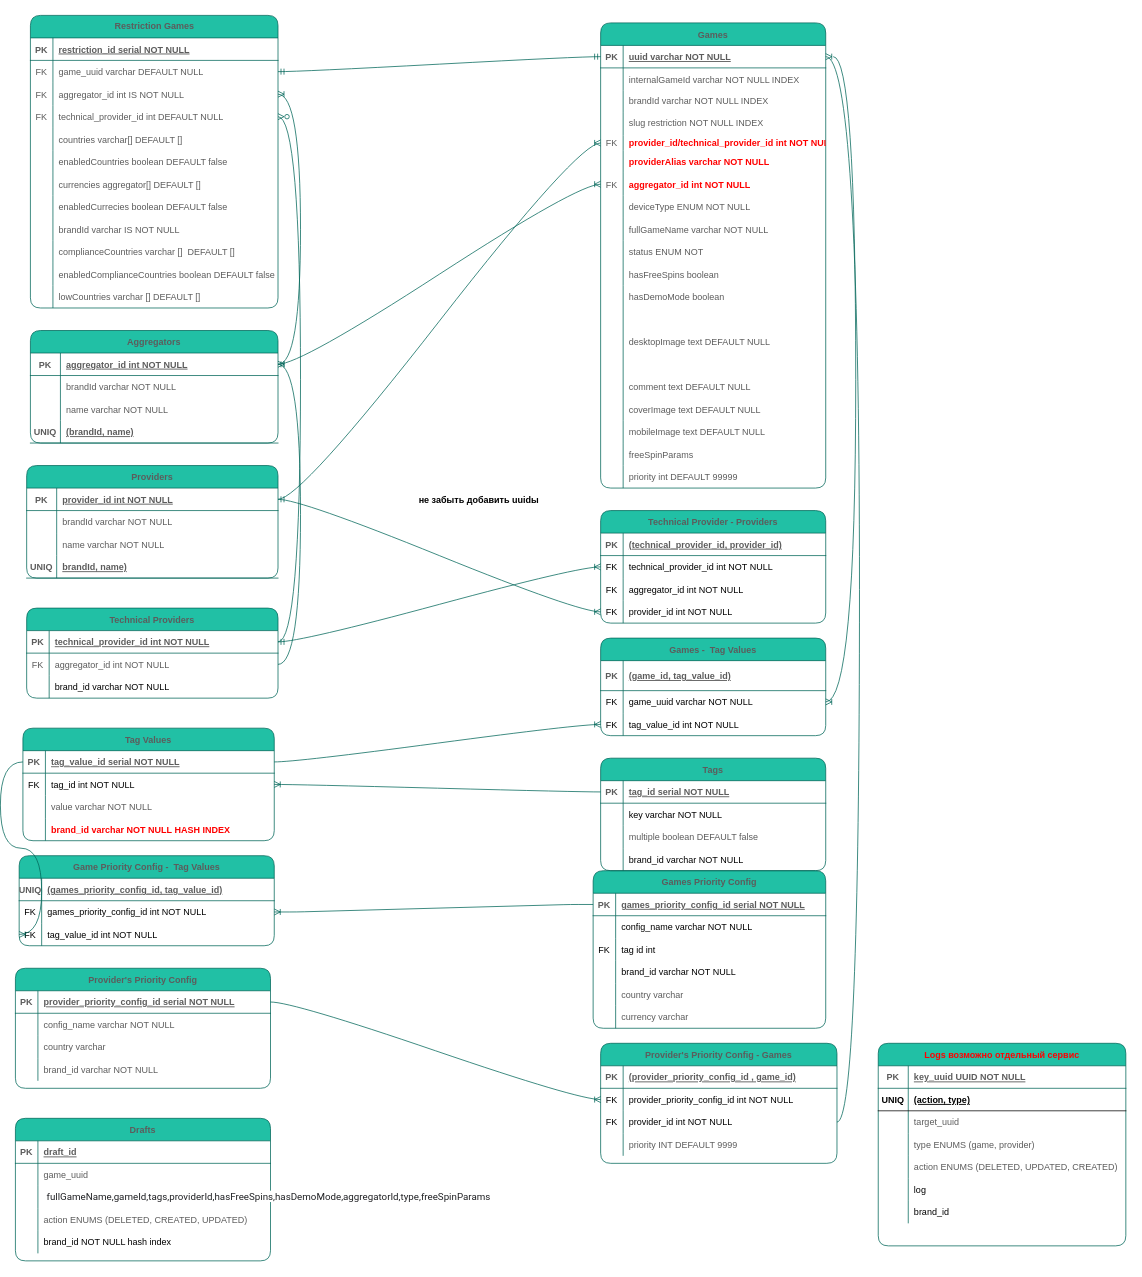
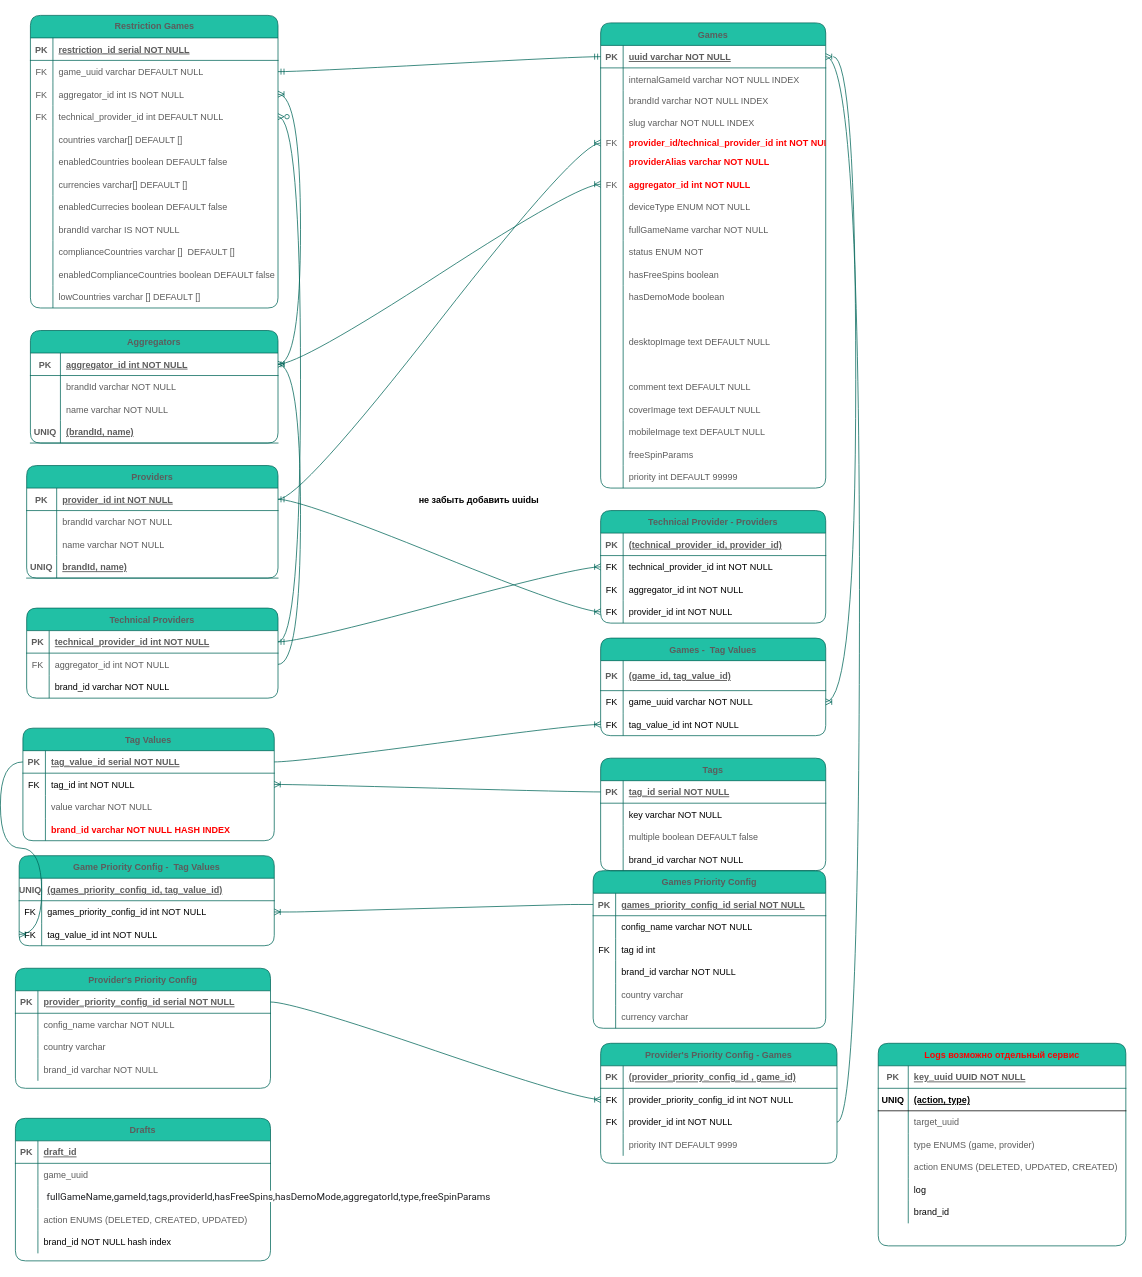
(698, 123) -> (691, 123)
(140, 185) -> (132, 185)
